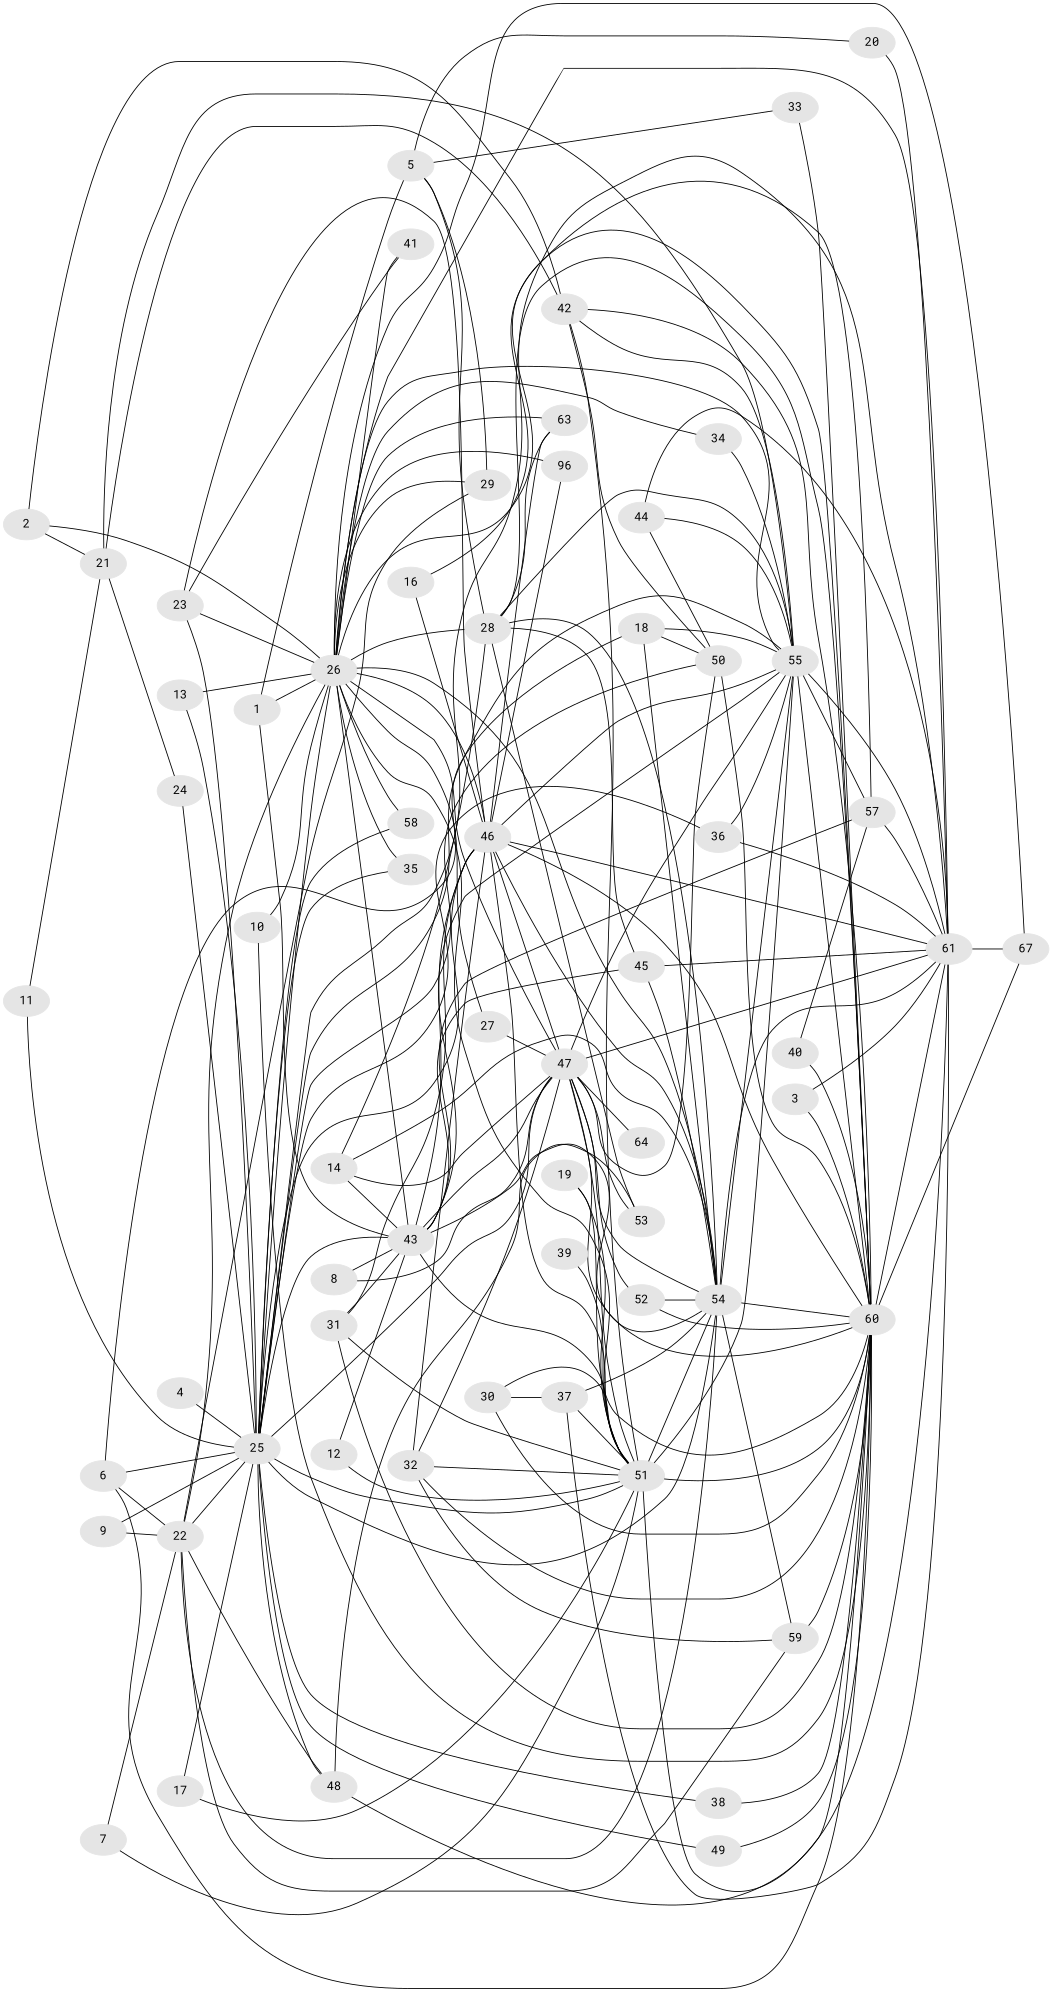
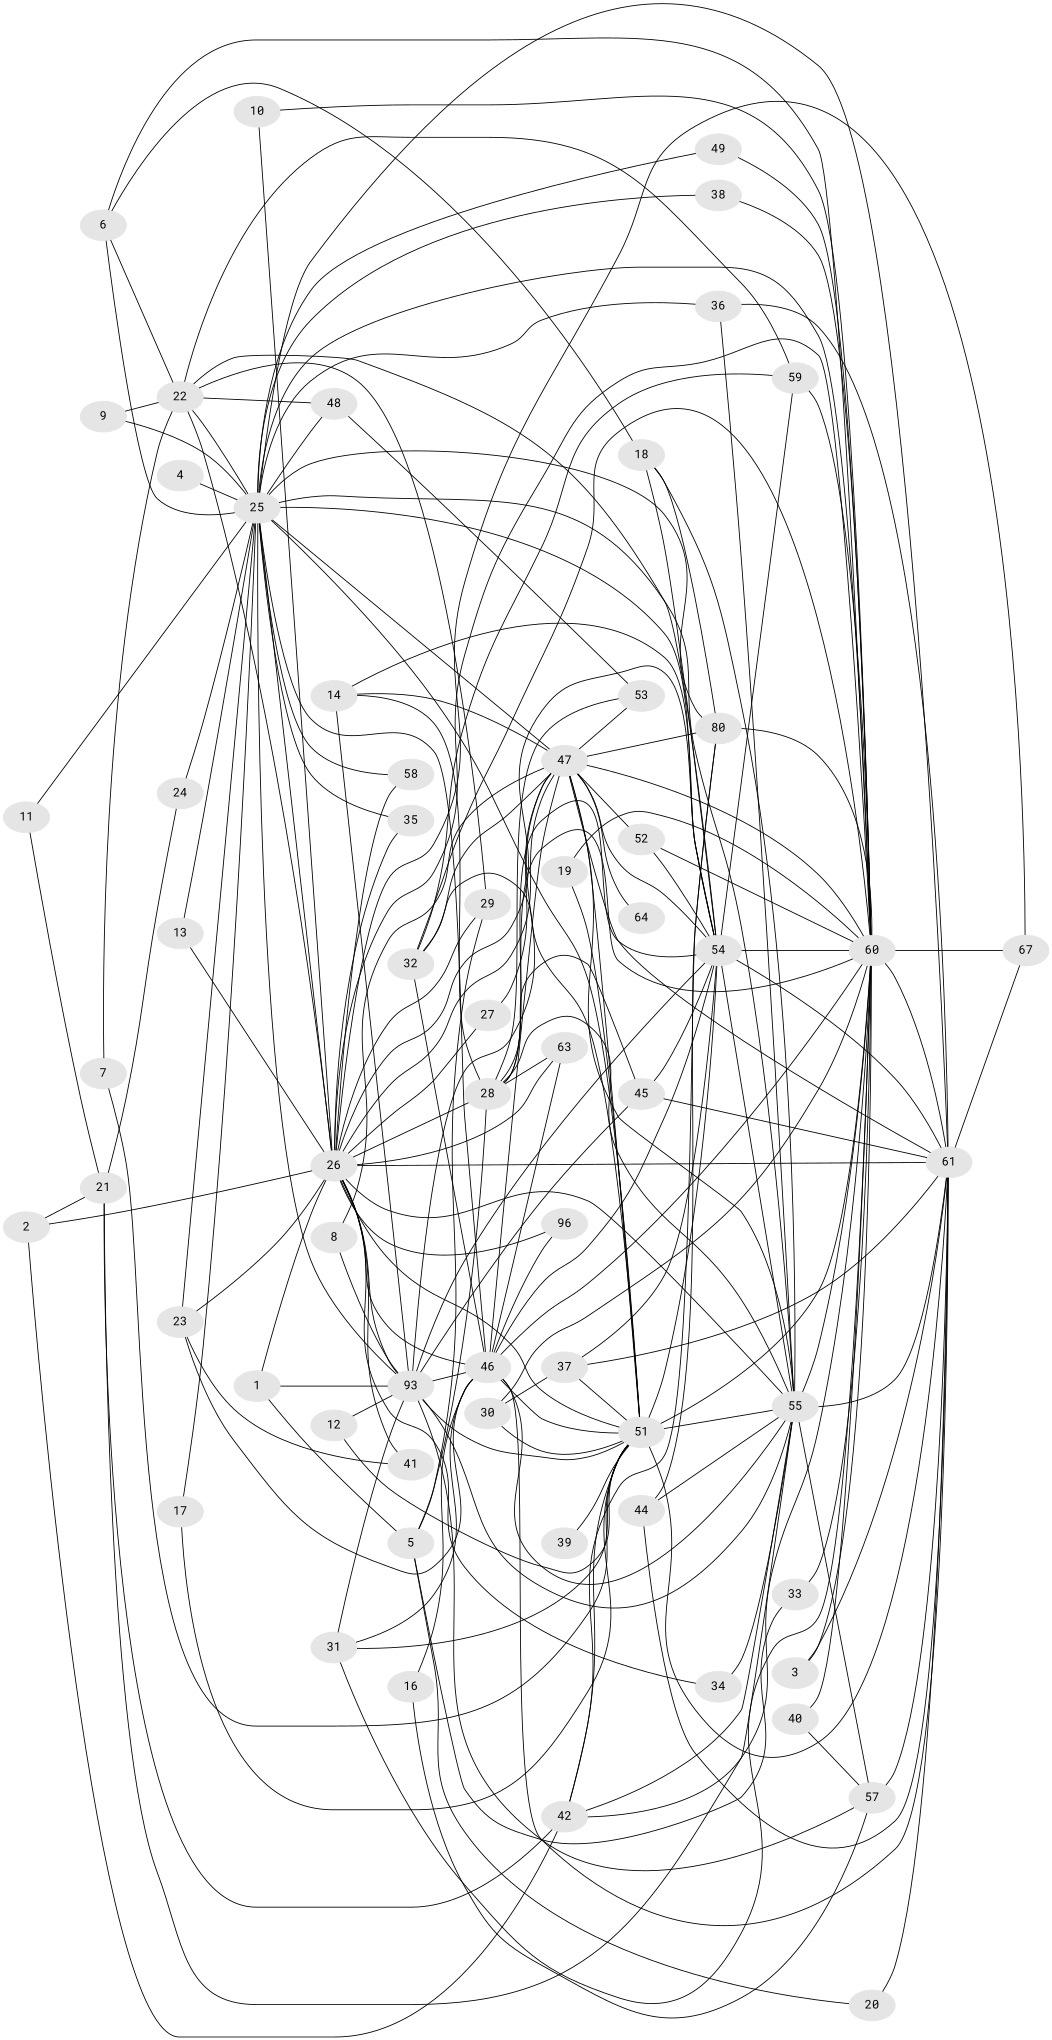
(718, 661) -> (718, 728)
(411, 1240) -> (411, 1386)
(832, 1790) -> (791, 295)
